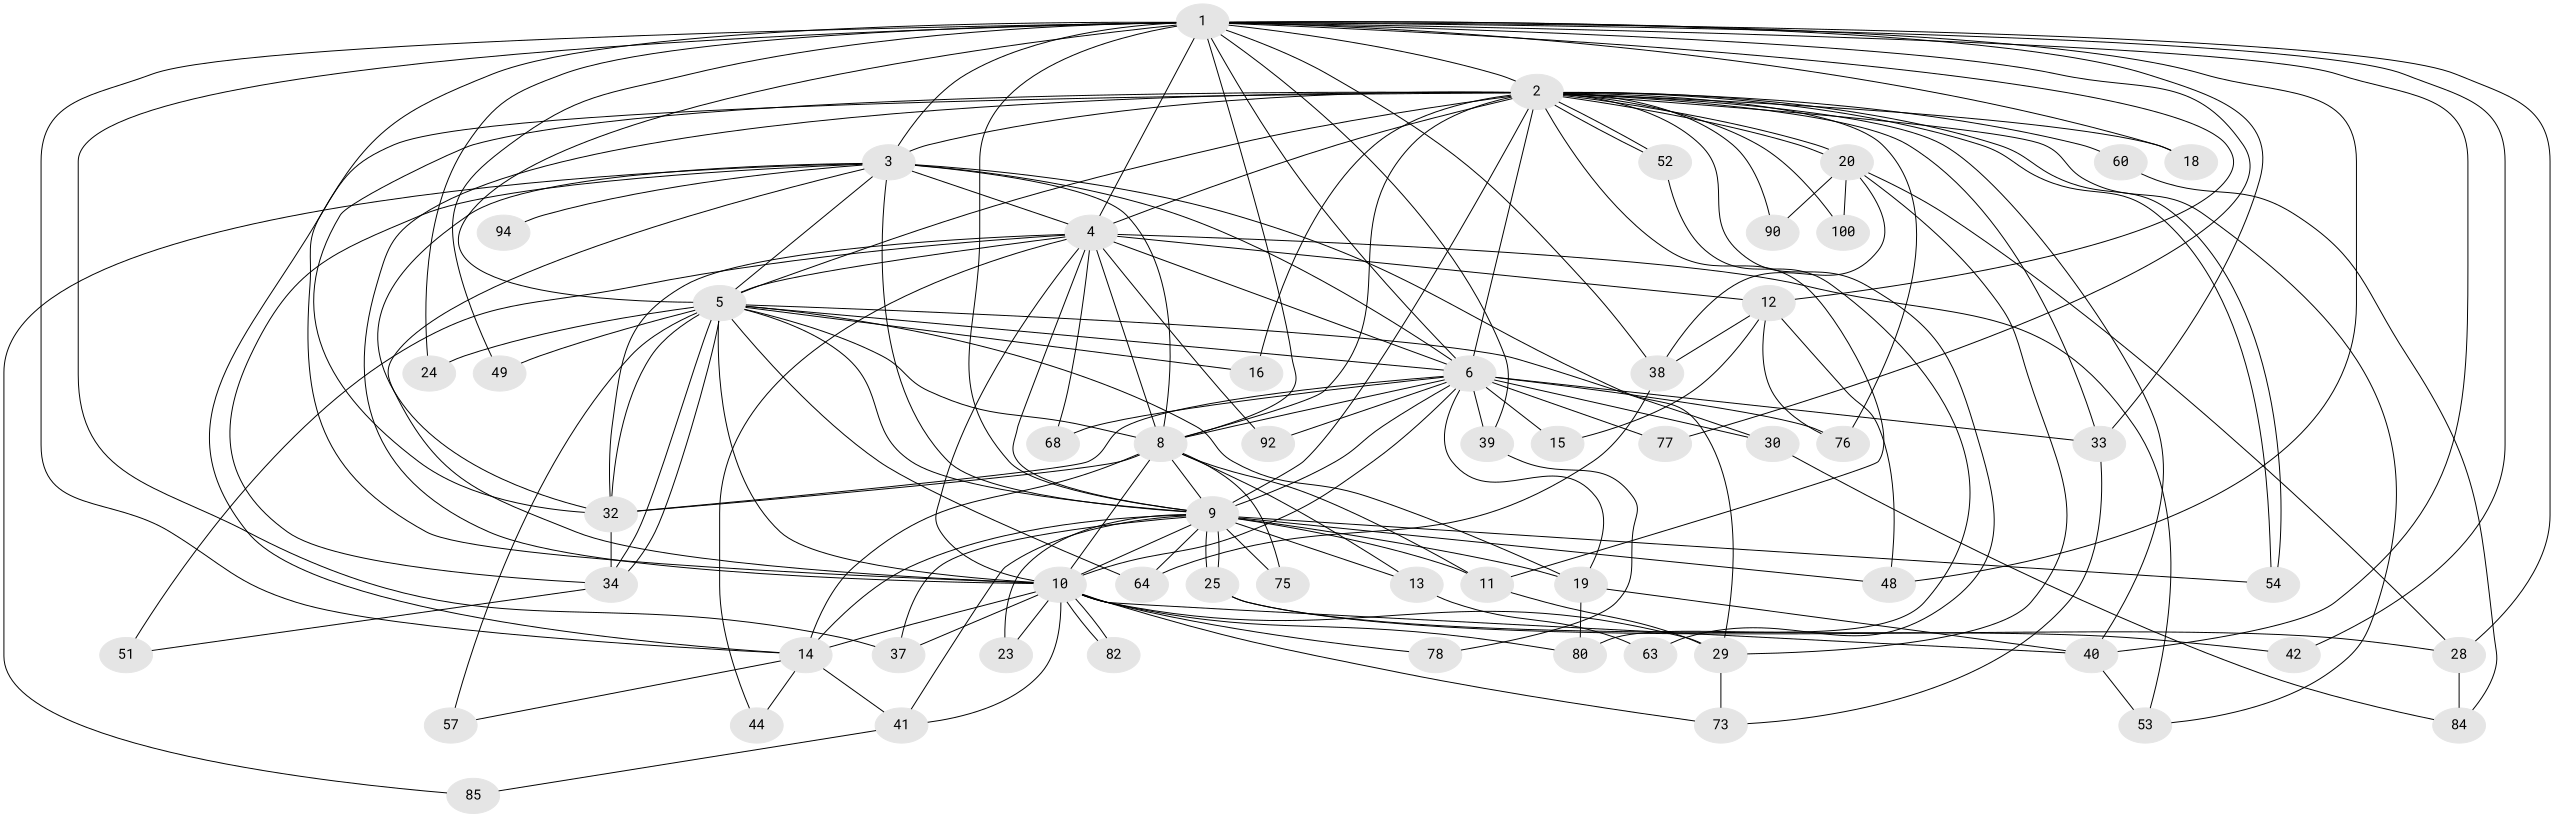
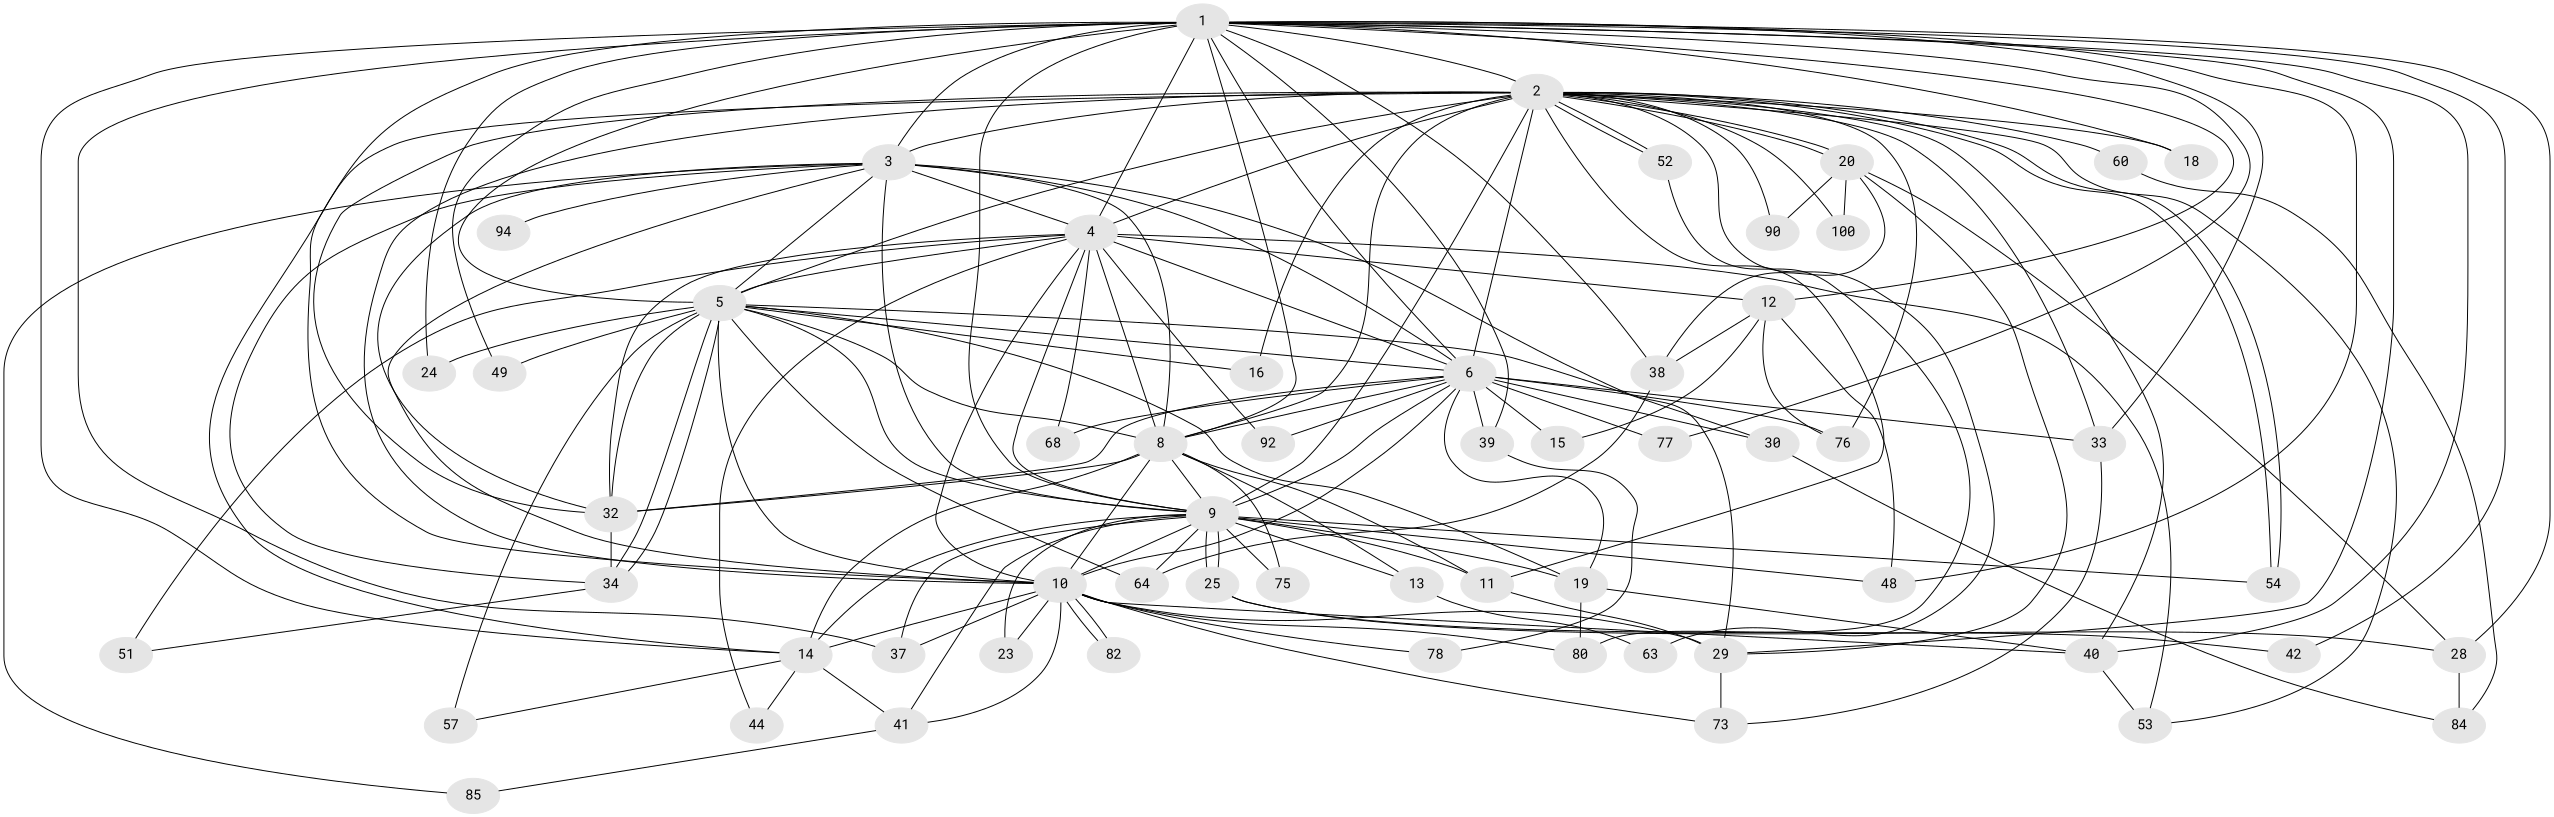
none -> (2340, 94)
